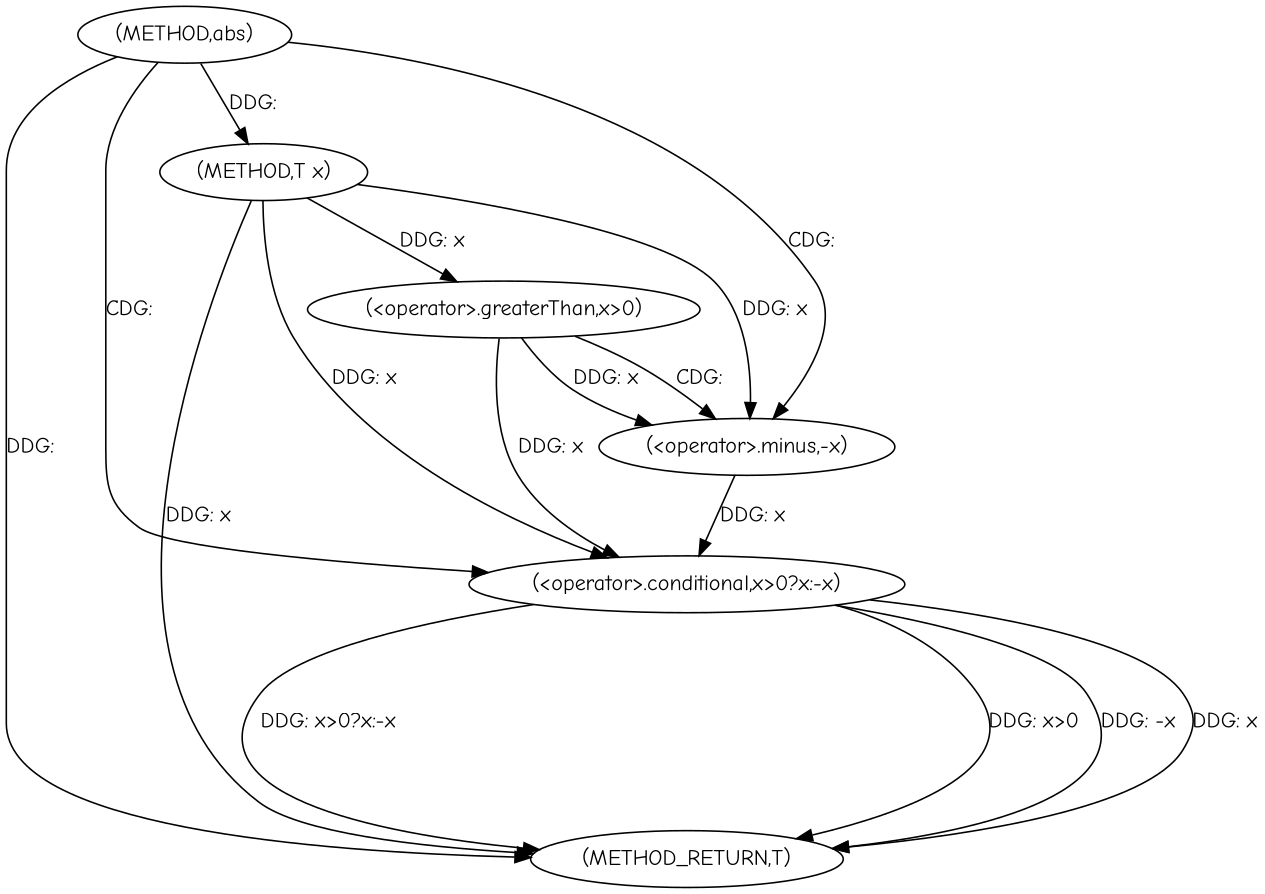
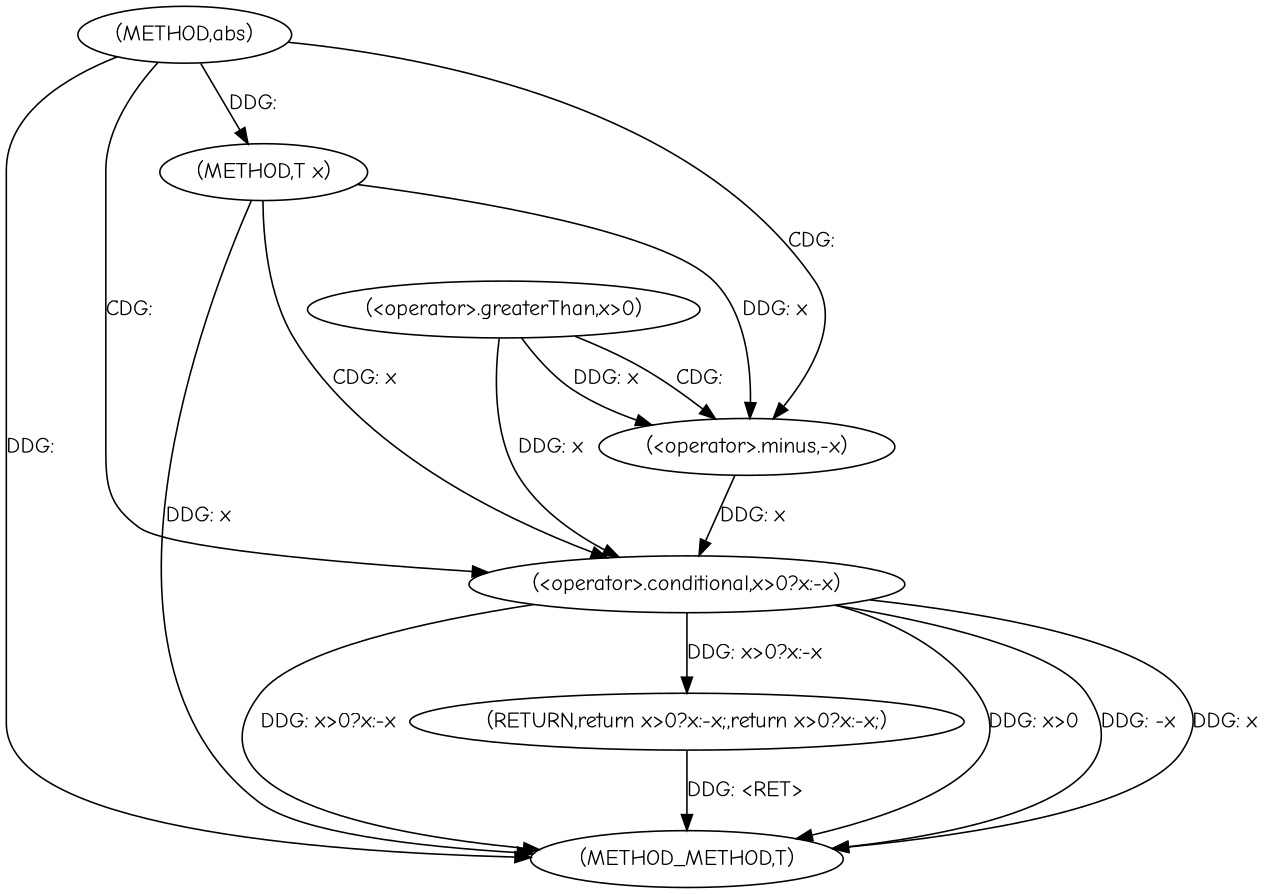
(375, 236) -> none
(365, 378) -> (365, 378)
none -> (687, 722)
(687, 859) -> (687, 859)
